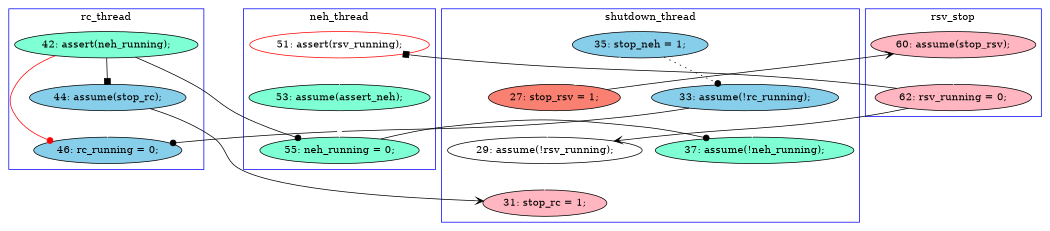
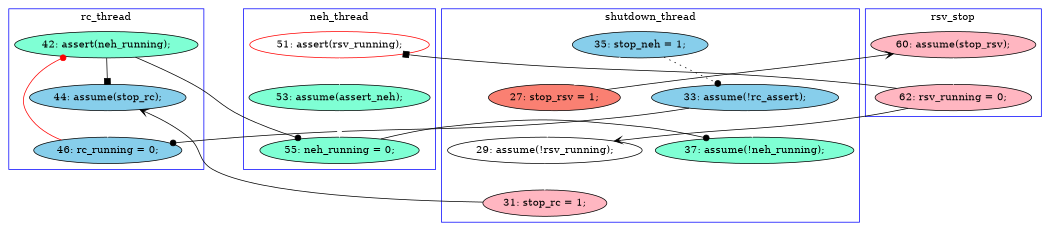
(15, 87) -> (23, 100)
(745, 98) -> (745, 98)
(301, 186) -> (302, 191)
